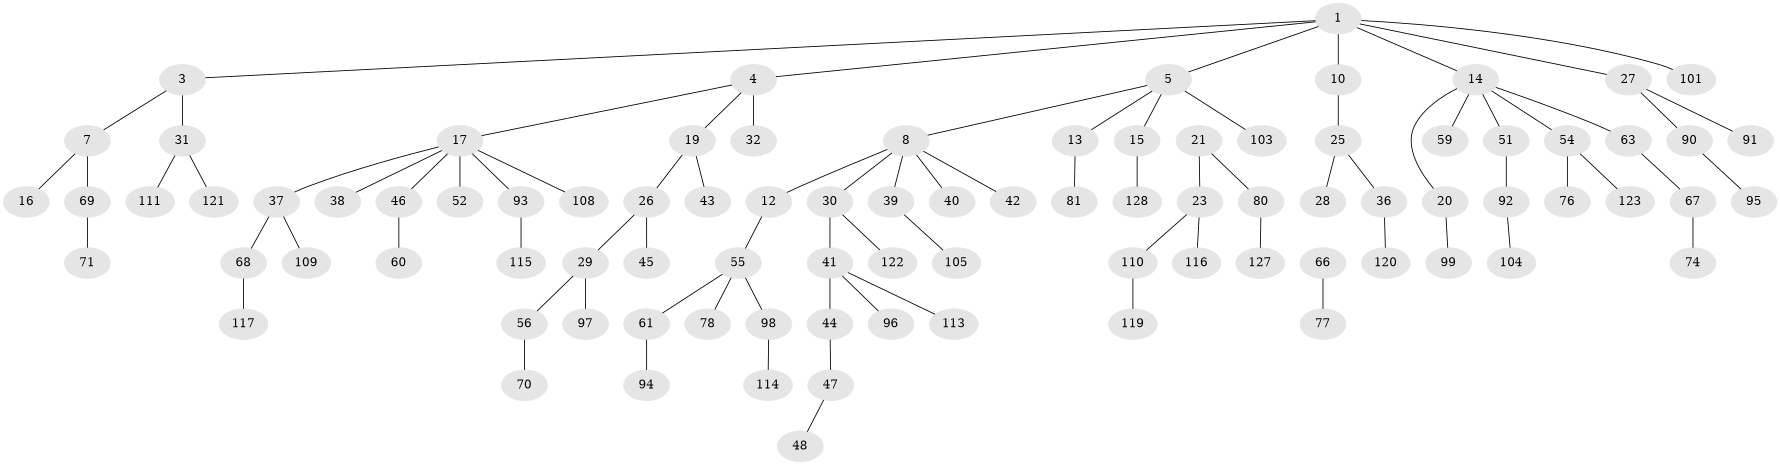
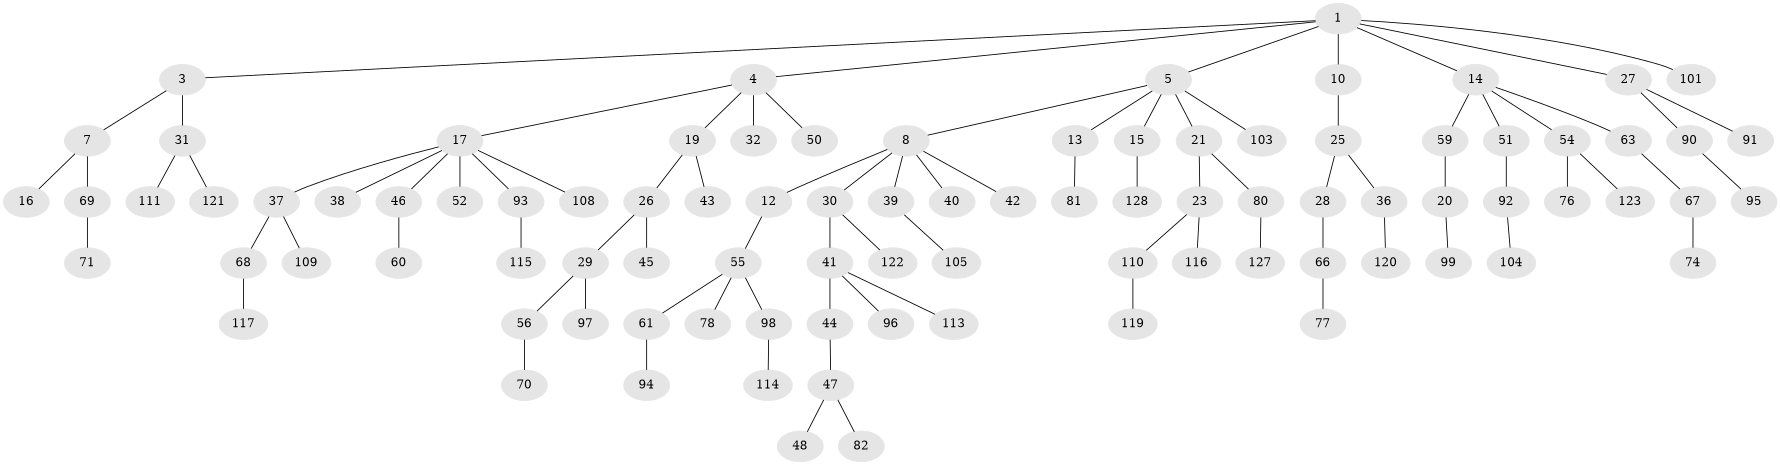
none -> (1184, 110)
(1413, 131) -> (1445, 172)
none -> (815, 141)
none -> (1323, 233)
none -> (861, 446)
